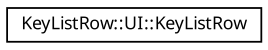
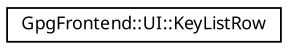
(134, 25) -> (144, 25)
